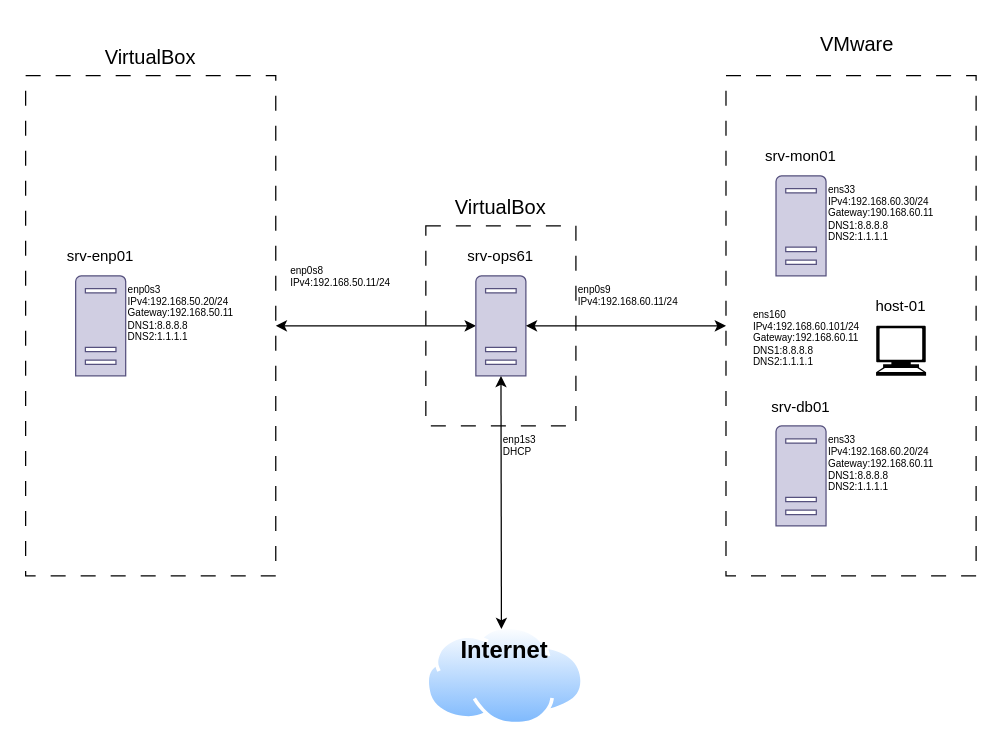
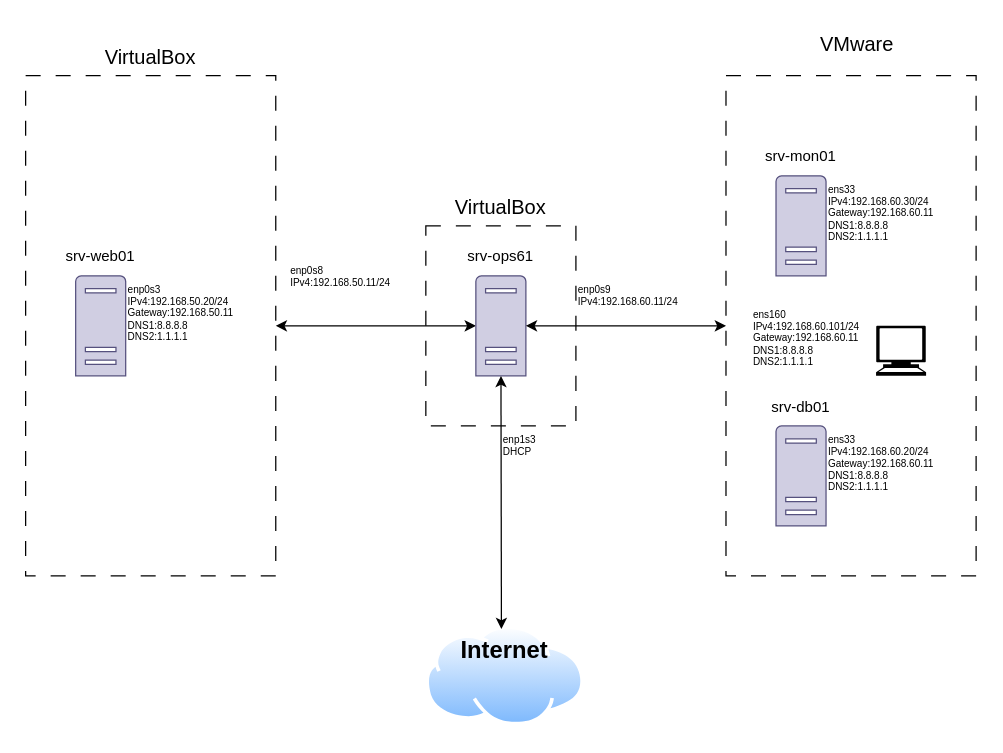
(877, 226) -> (877, 226)
(101, 257) -> (101, 257)
(901, 307) -> none
